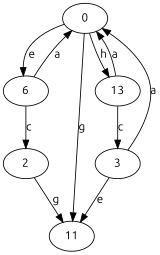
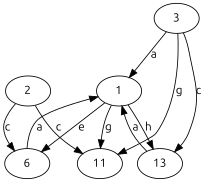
(85, 18) -> (119, 91)
(26, 123) -> (4, 123)
(118, 123) -> (196, 90)
(56, 200) -> (59, 127)
(100, 200) -> (180, 91)
